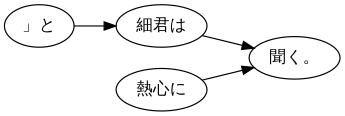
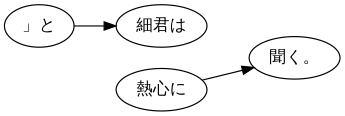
(222, 40) -> none
